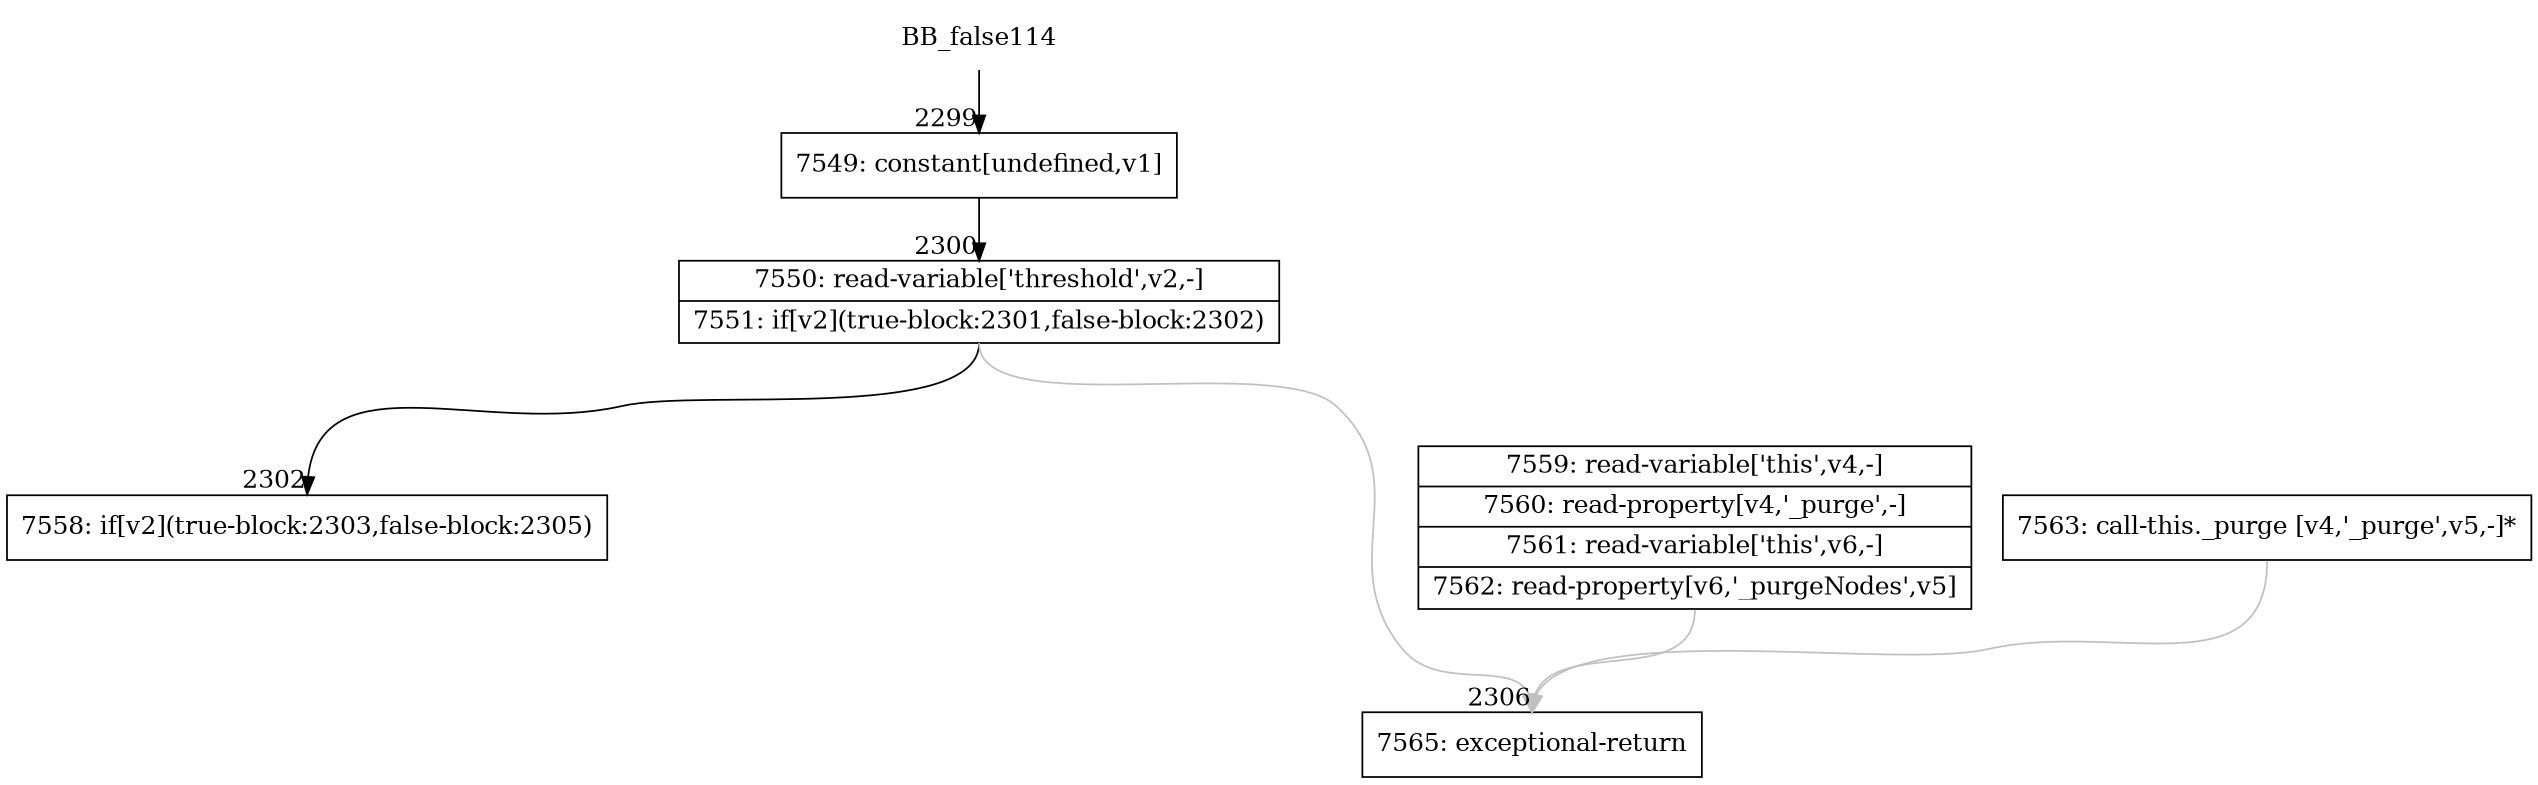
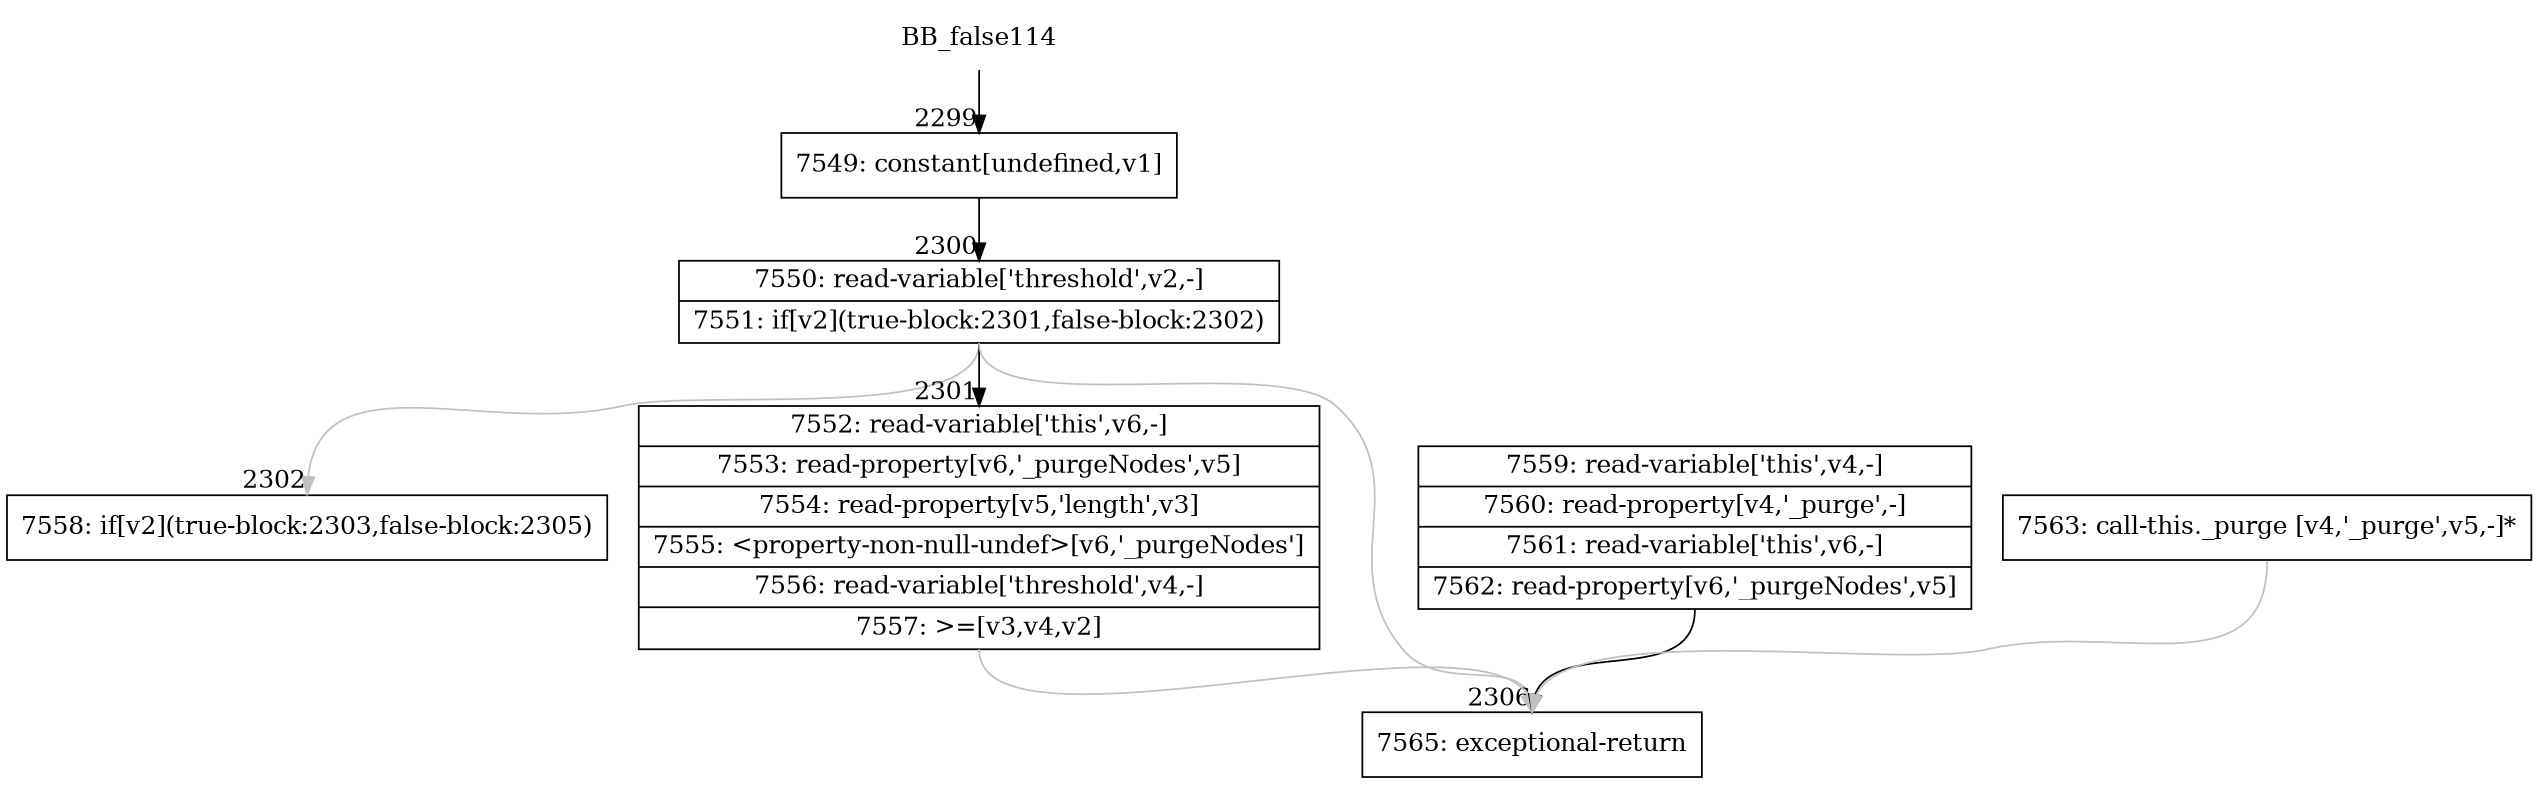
(636, 404) -> (636, 404)
none -> (979, 528)
(1622, 660) -> (1622, 660)
